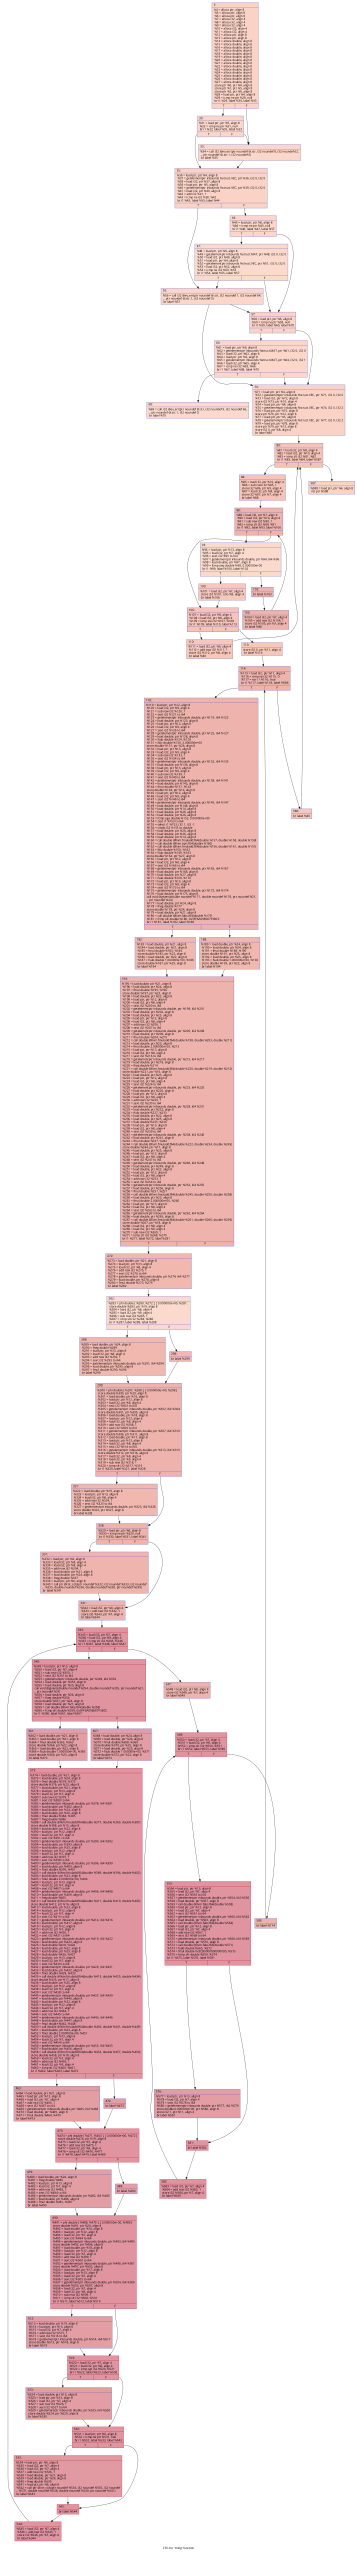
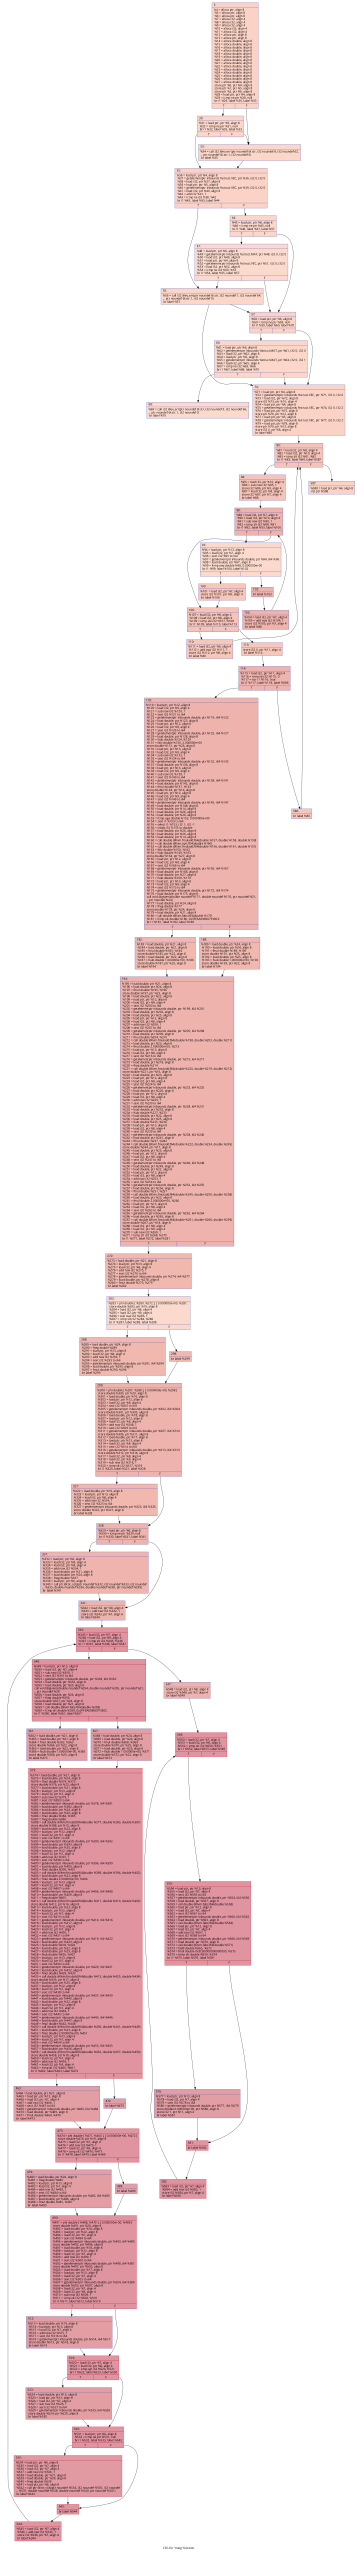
(222, 594) -> (221, 594)
(266, 1923) -> none
